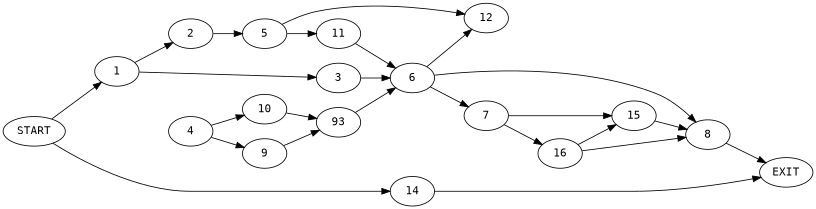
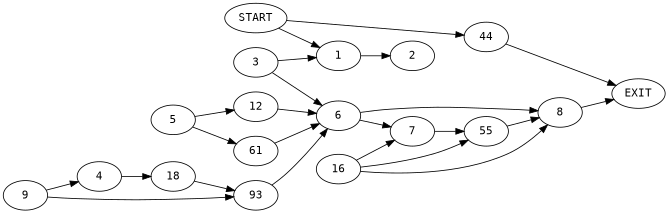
(224, 34) -> none
(339, 34) -> (256, 151)
(446, 51) -> (293, 111)
(223, 75) -> (293, 59)
(265, 109) -> (173, 176)
(634, 116) -> (486, 131)
(520, 133) -> (372, 152)
(224, 141) -> (58, 187)
(412, 191) -> (486, 37)
